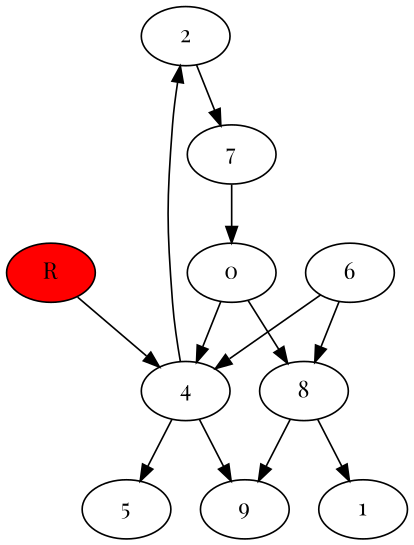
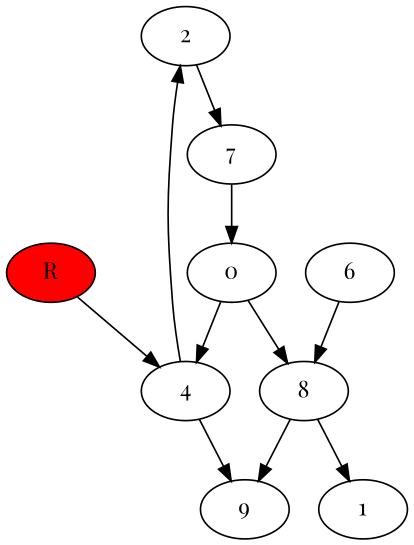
(277, 325) -> none
(127, 509) -> none
